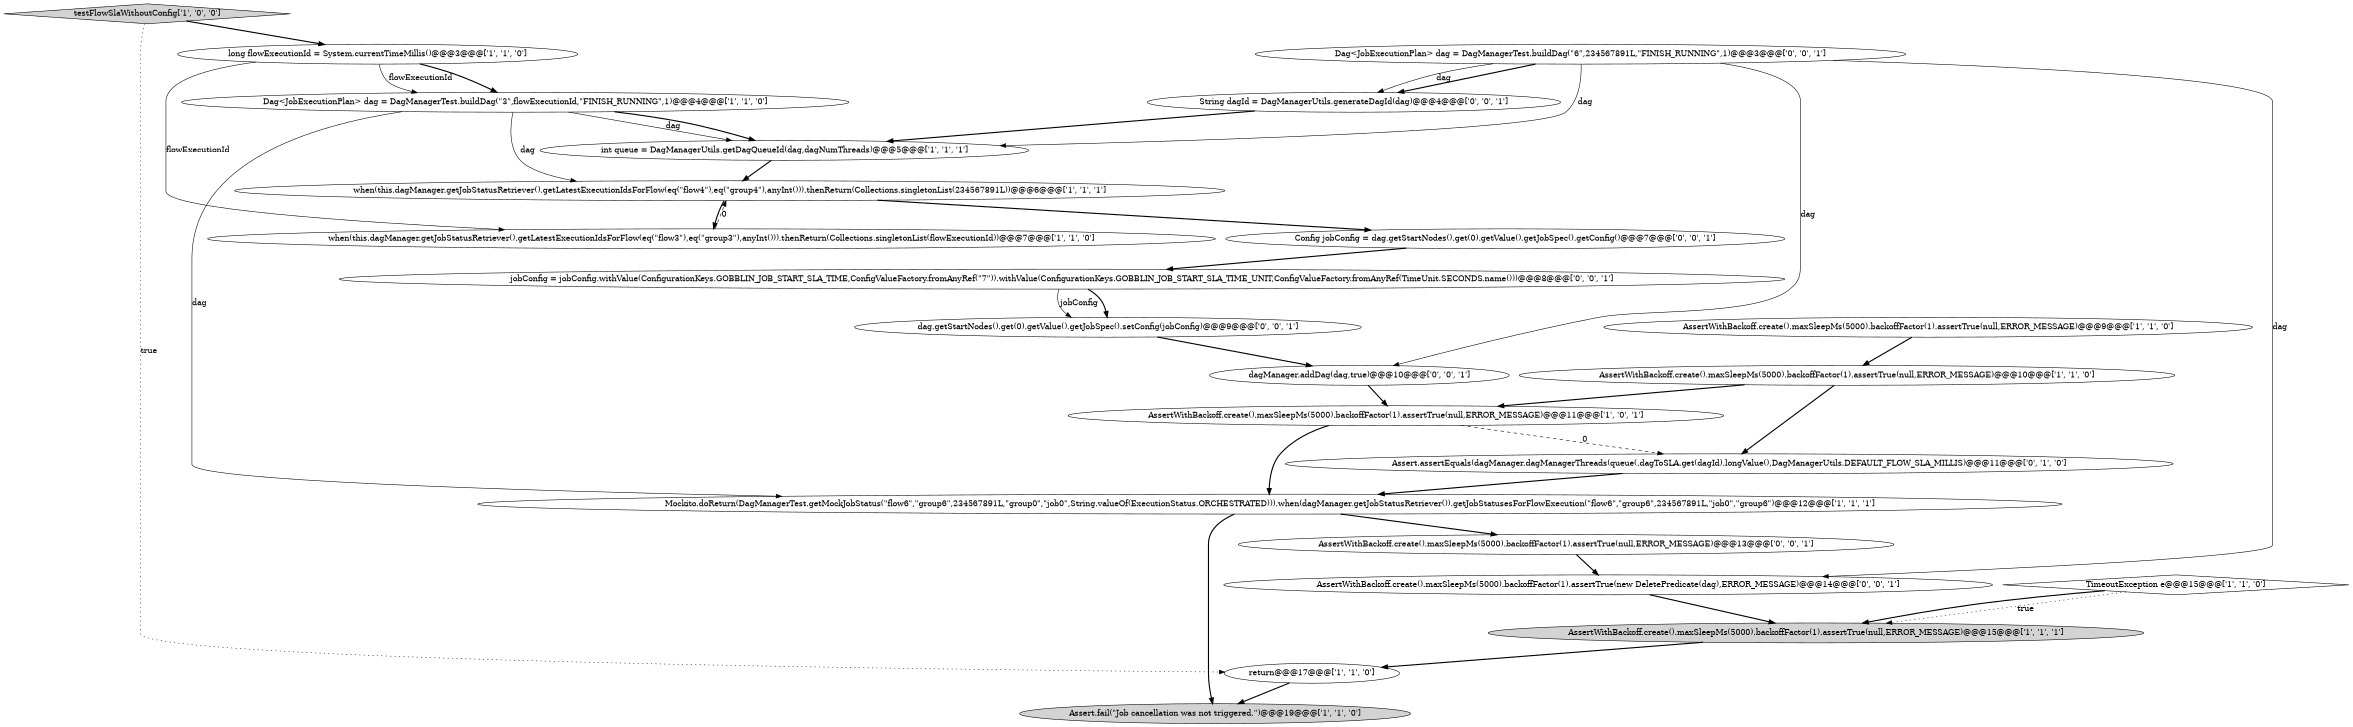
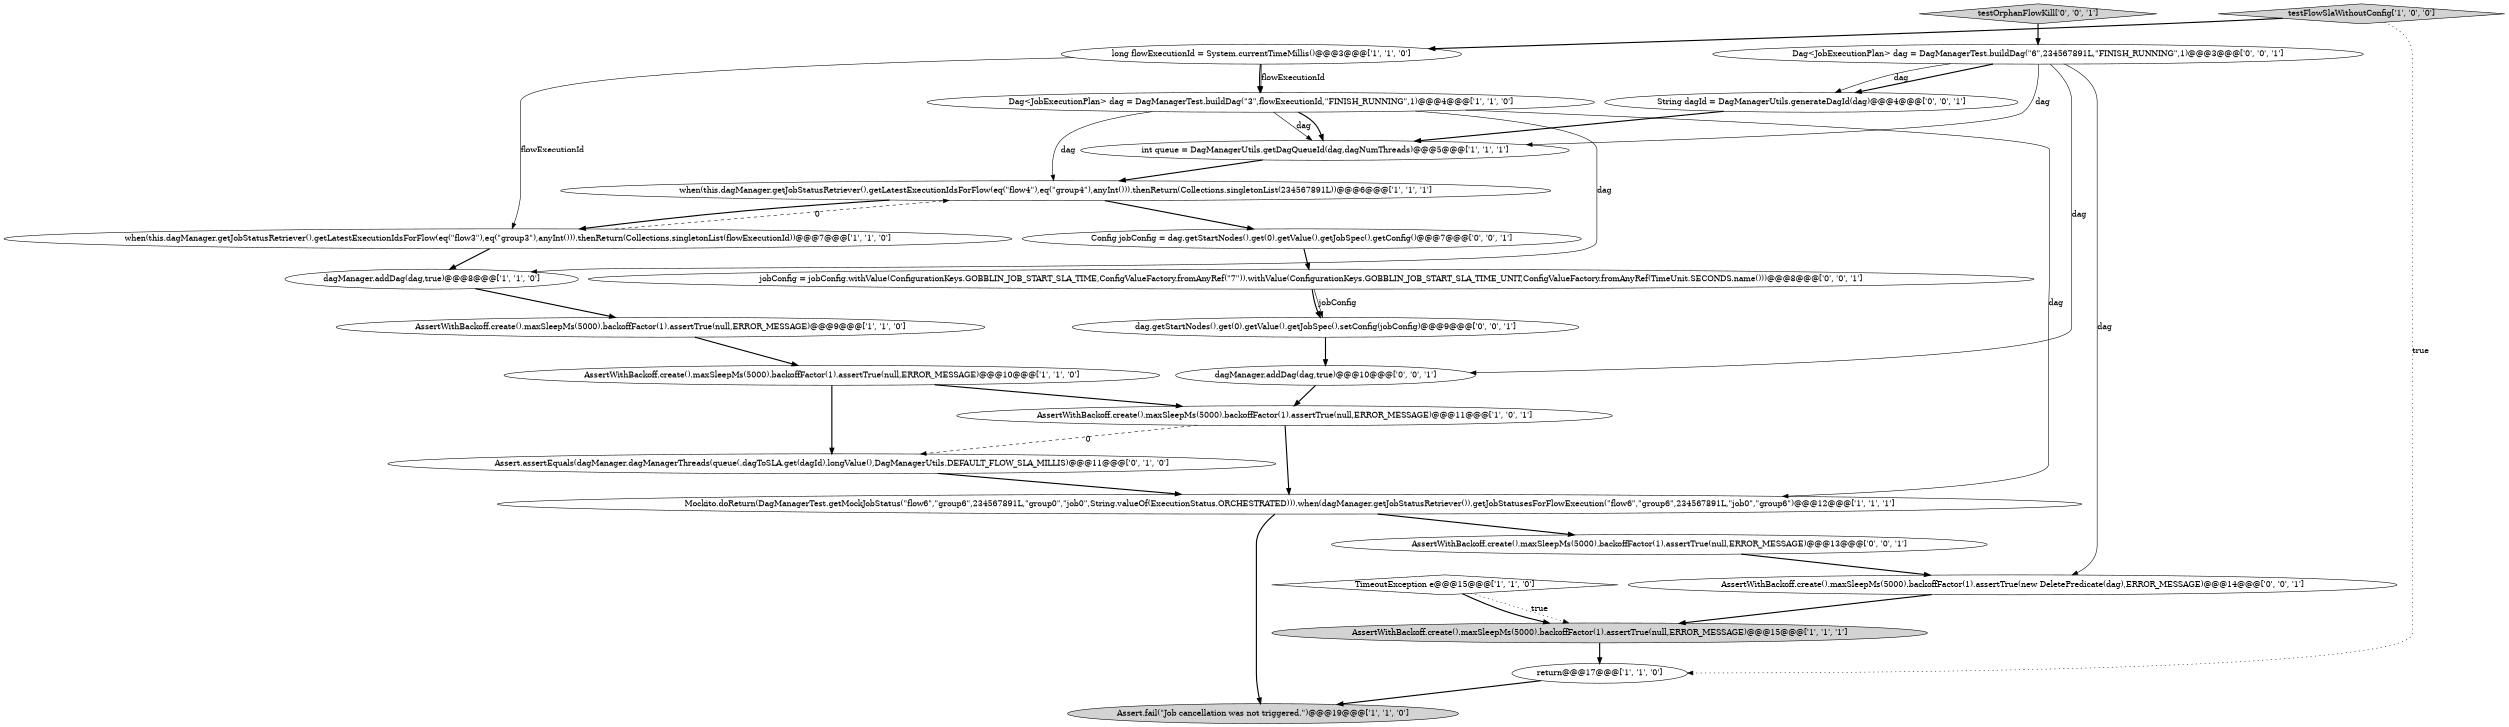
none -> (2038, 14)
none -> (432, 279)
